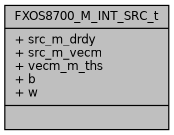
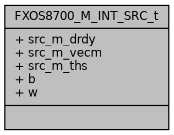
(59, 66) -> (51, 66)
